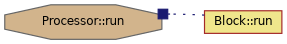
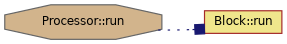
(187, 14) -> (175, 30)
